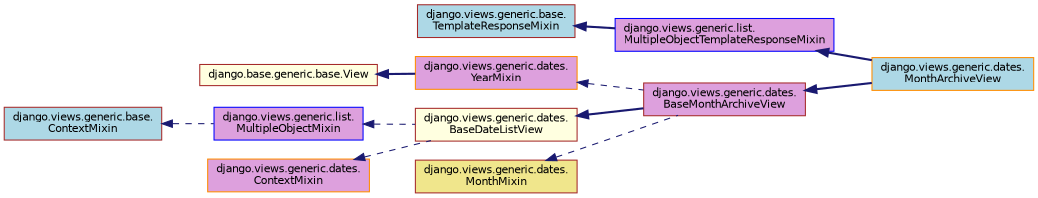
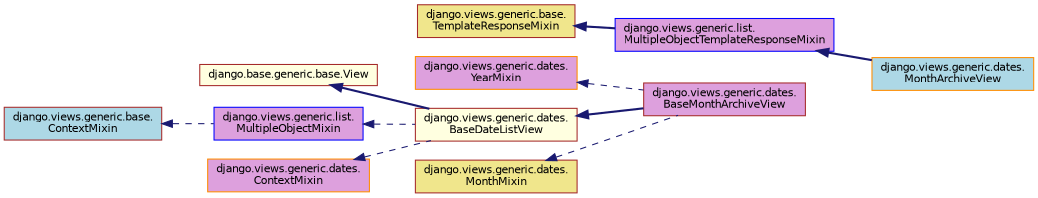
(496, 21) -> (496, 21)
(402, 74) -> (386, 98)
(844, 86) -> none
